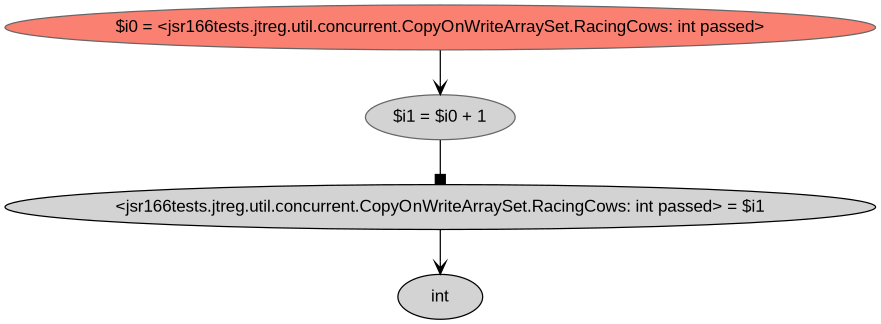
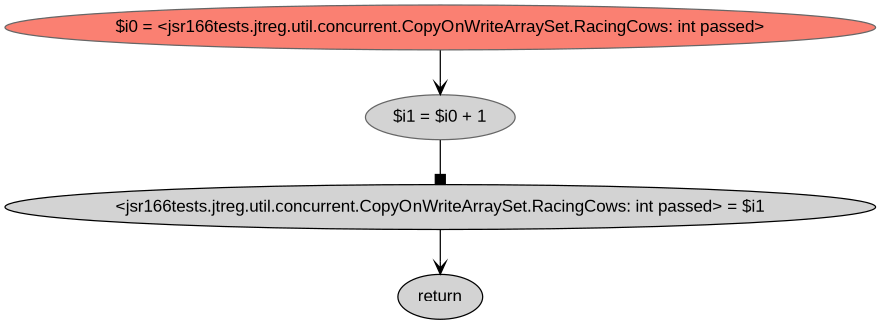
(440, 297) -> (440, 297)
